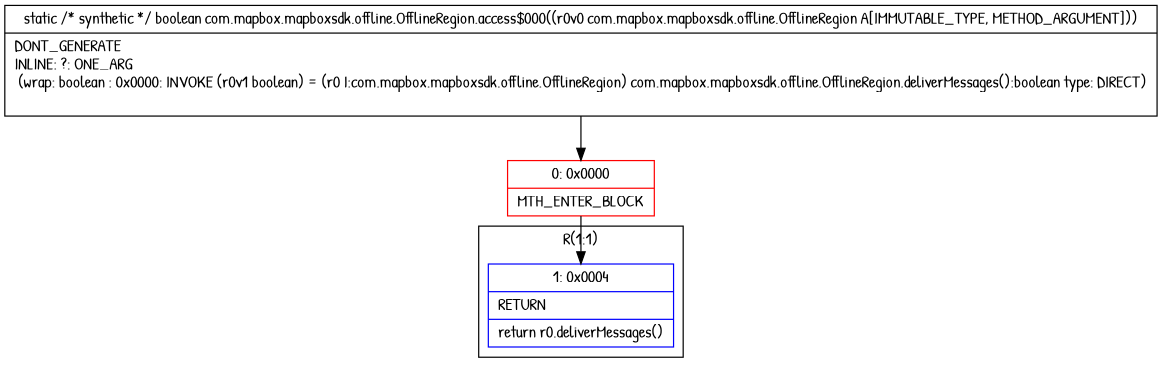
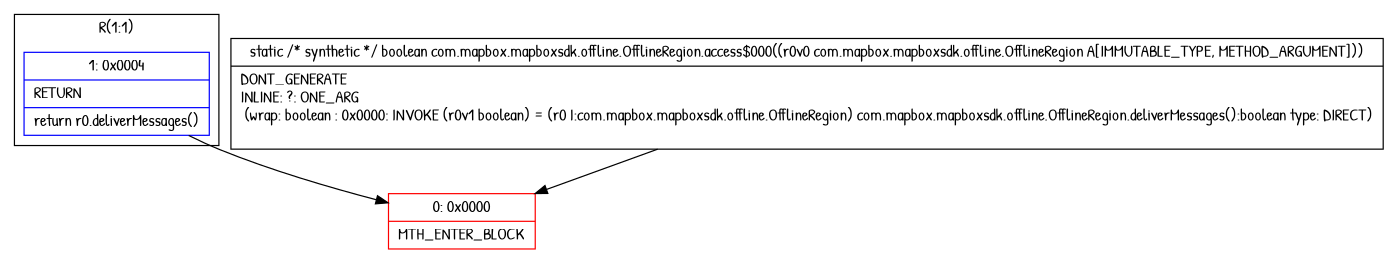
(581, 234) -> (281, 172)
